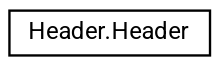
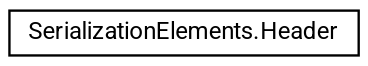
(110, 33) -> (184, 33)
